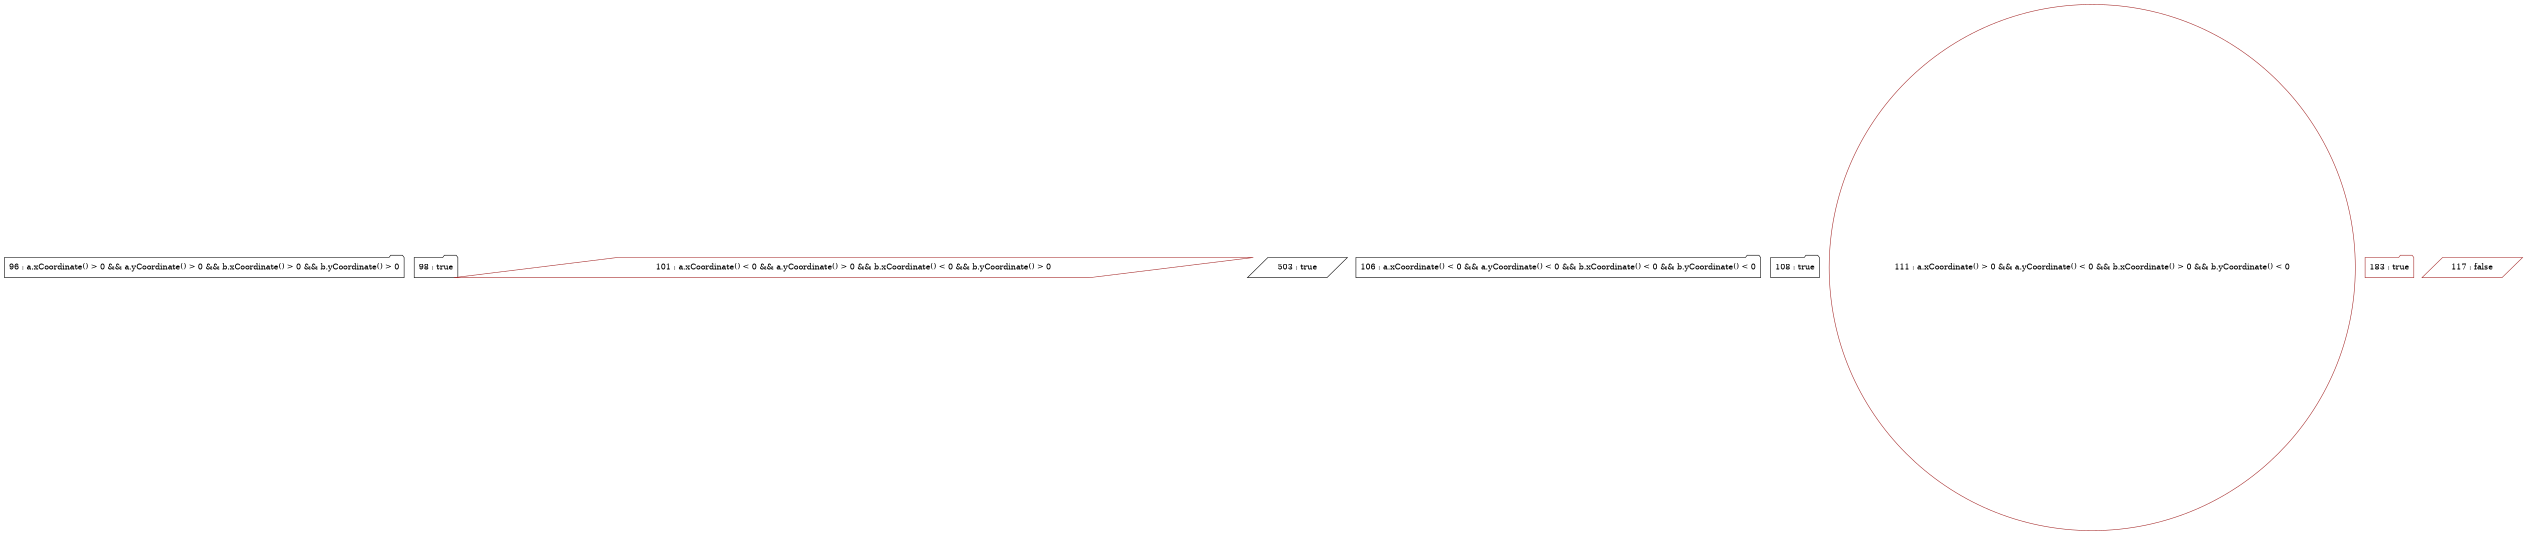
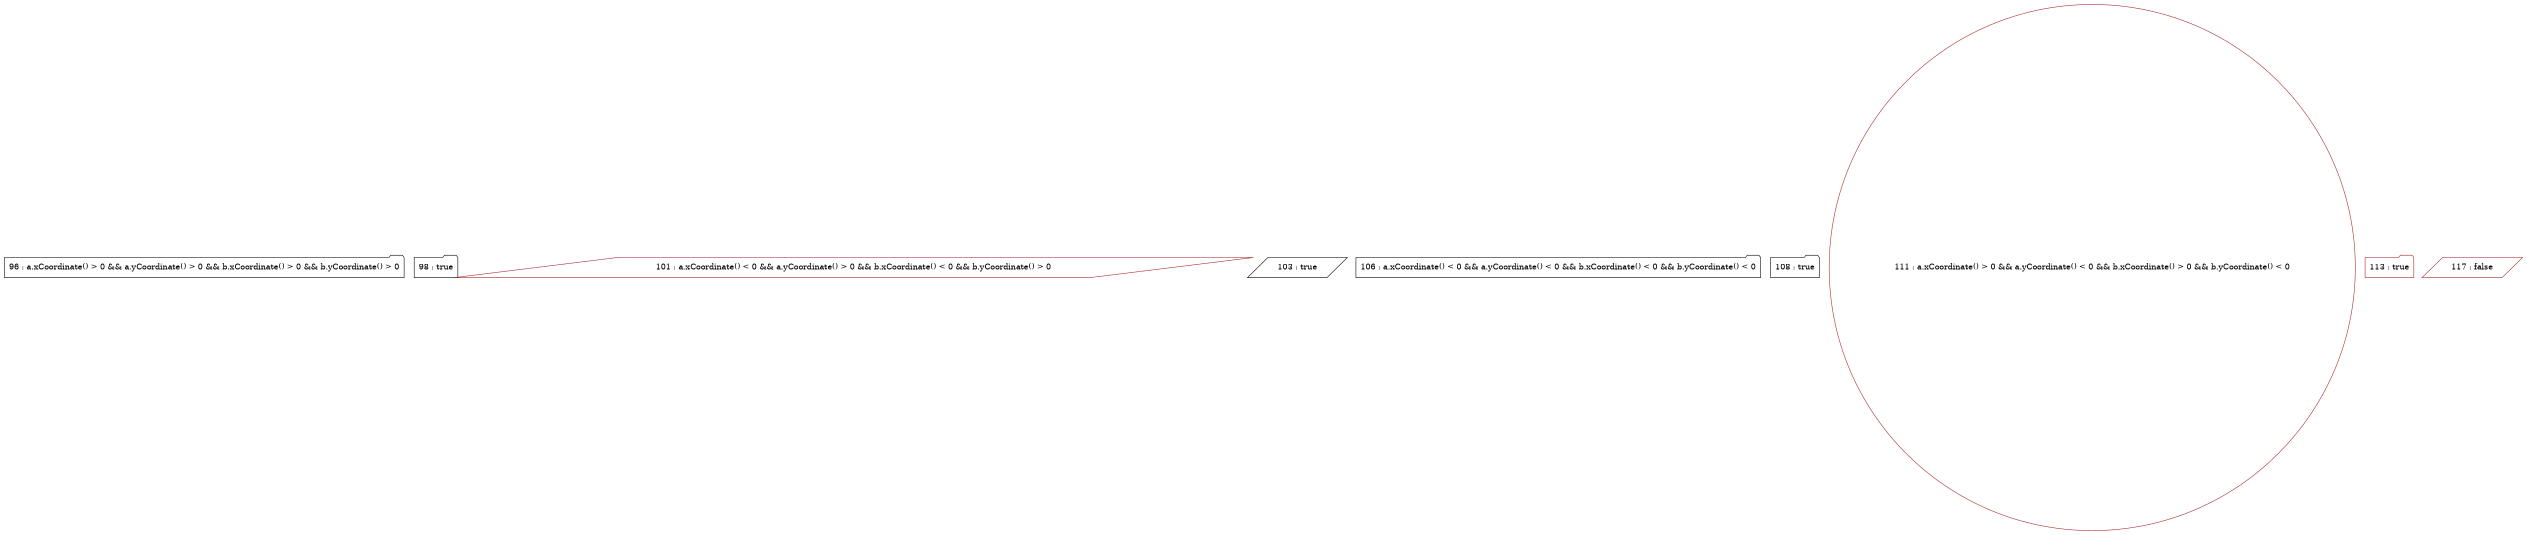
(1297, 268) -> (1297, 268)
(2389, 268) -> (2389, 268)
